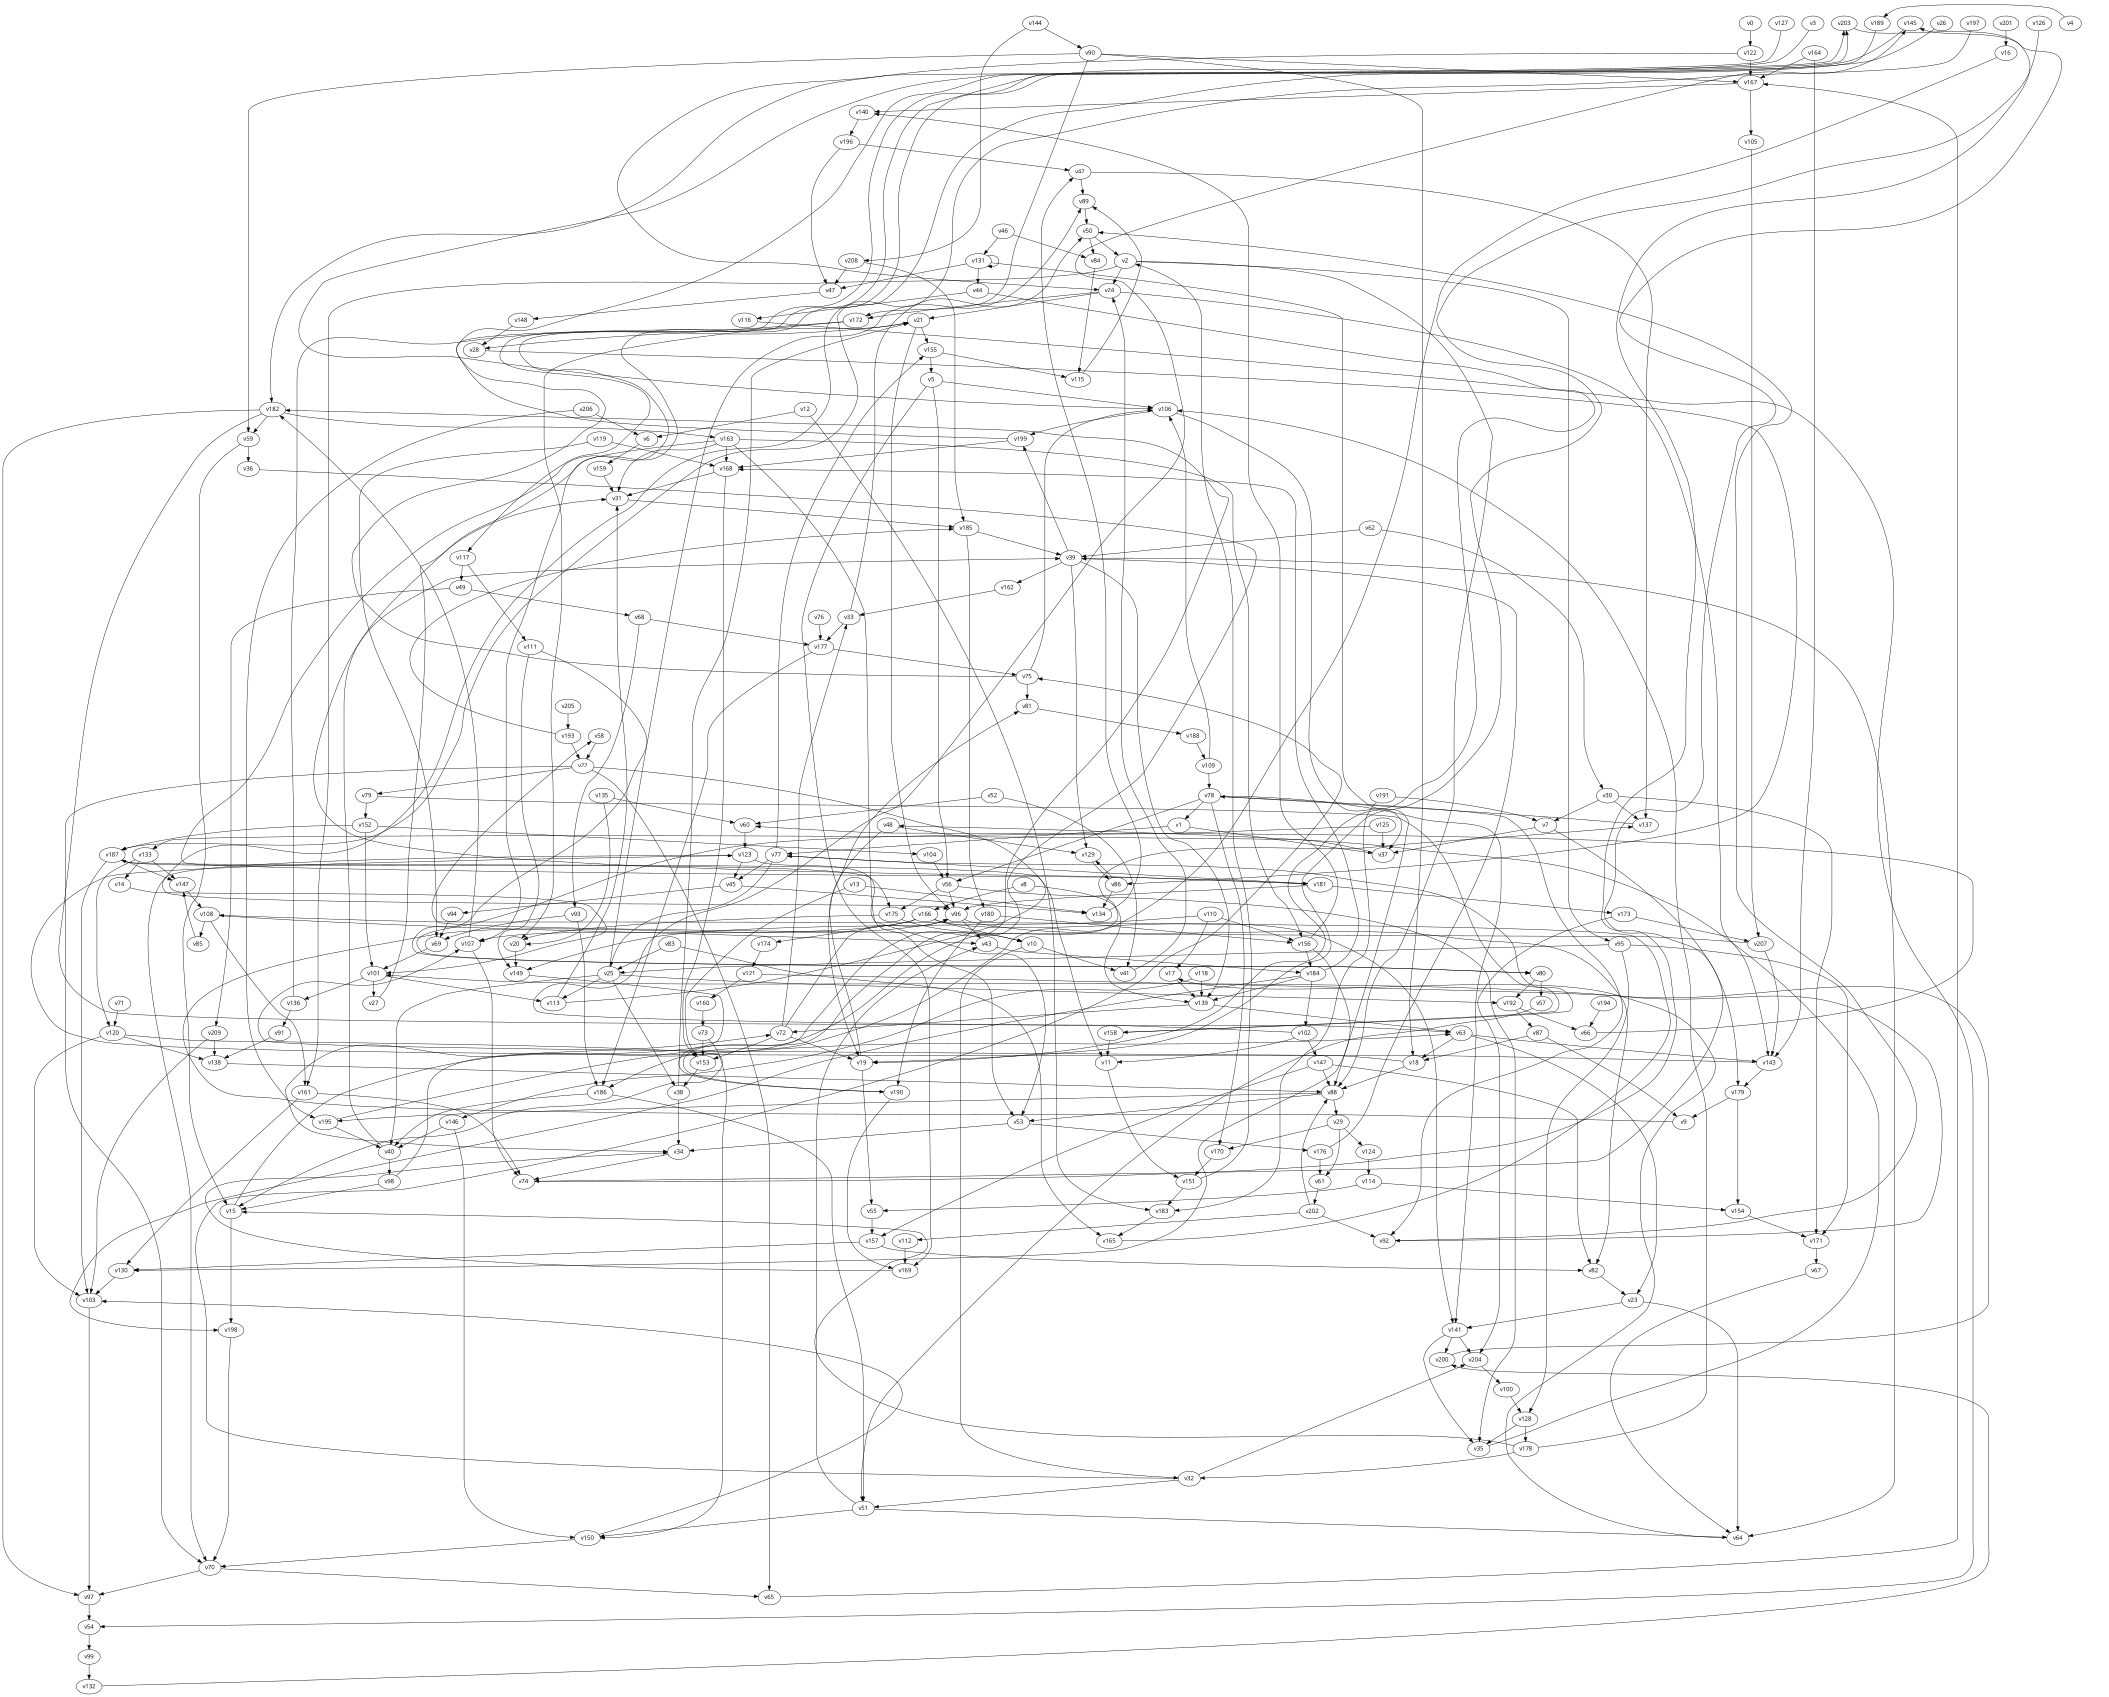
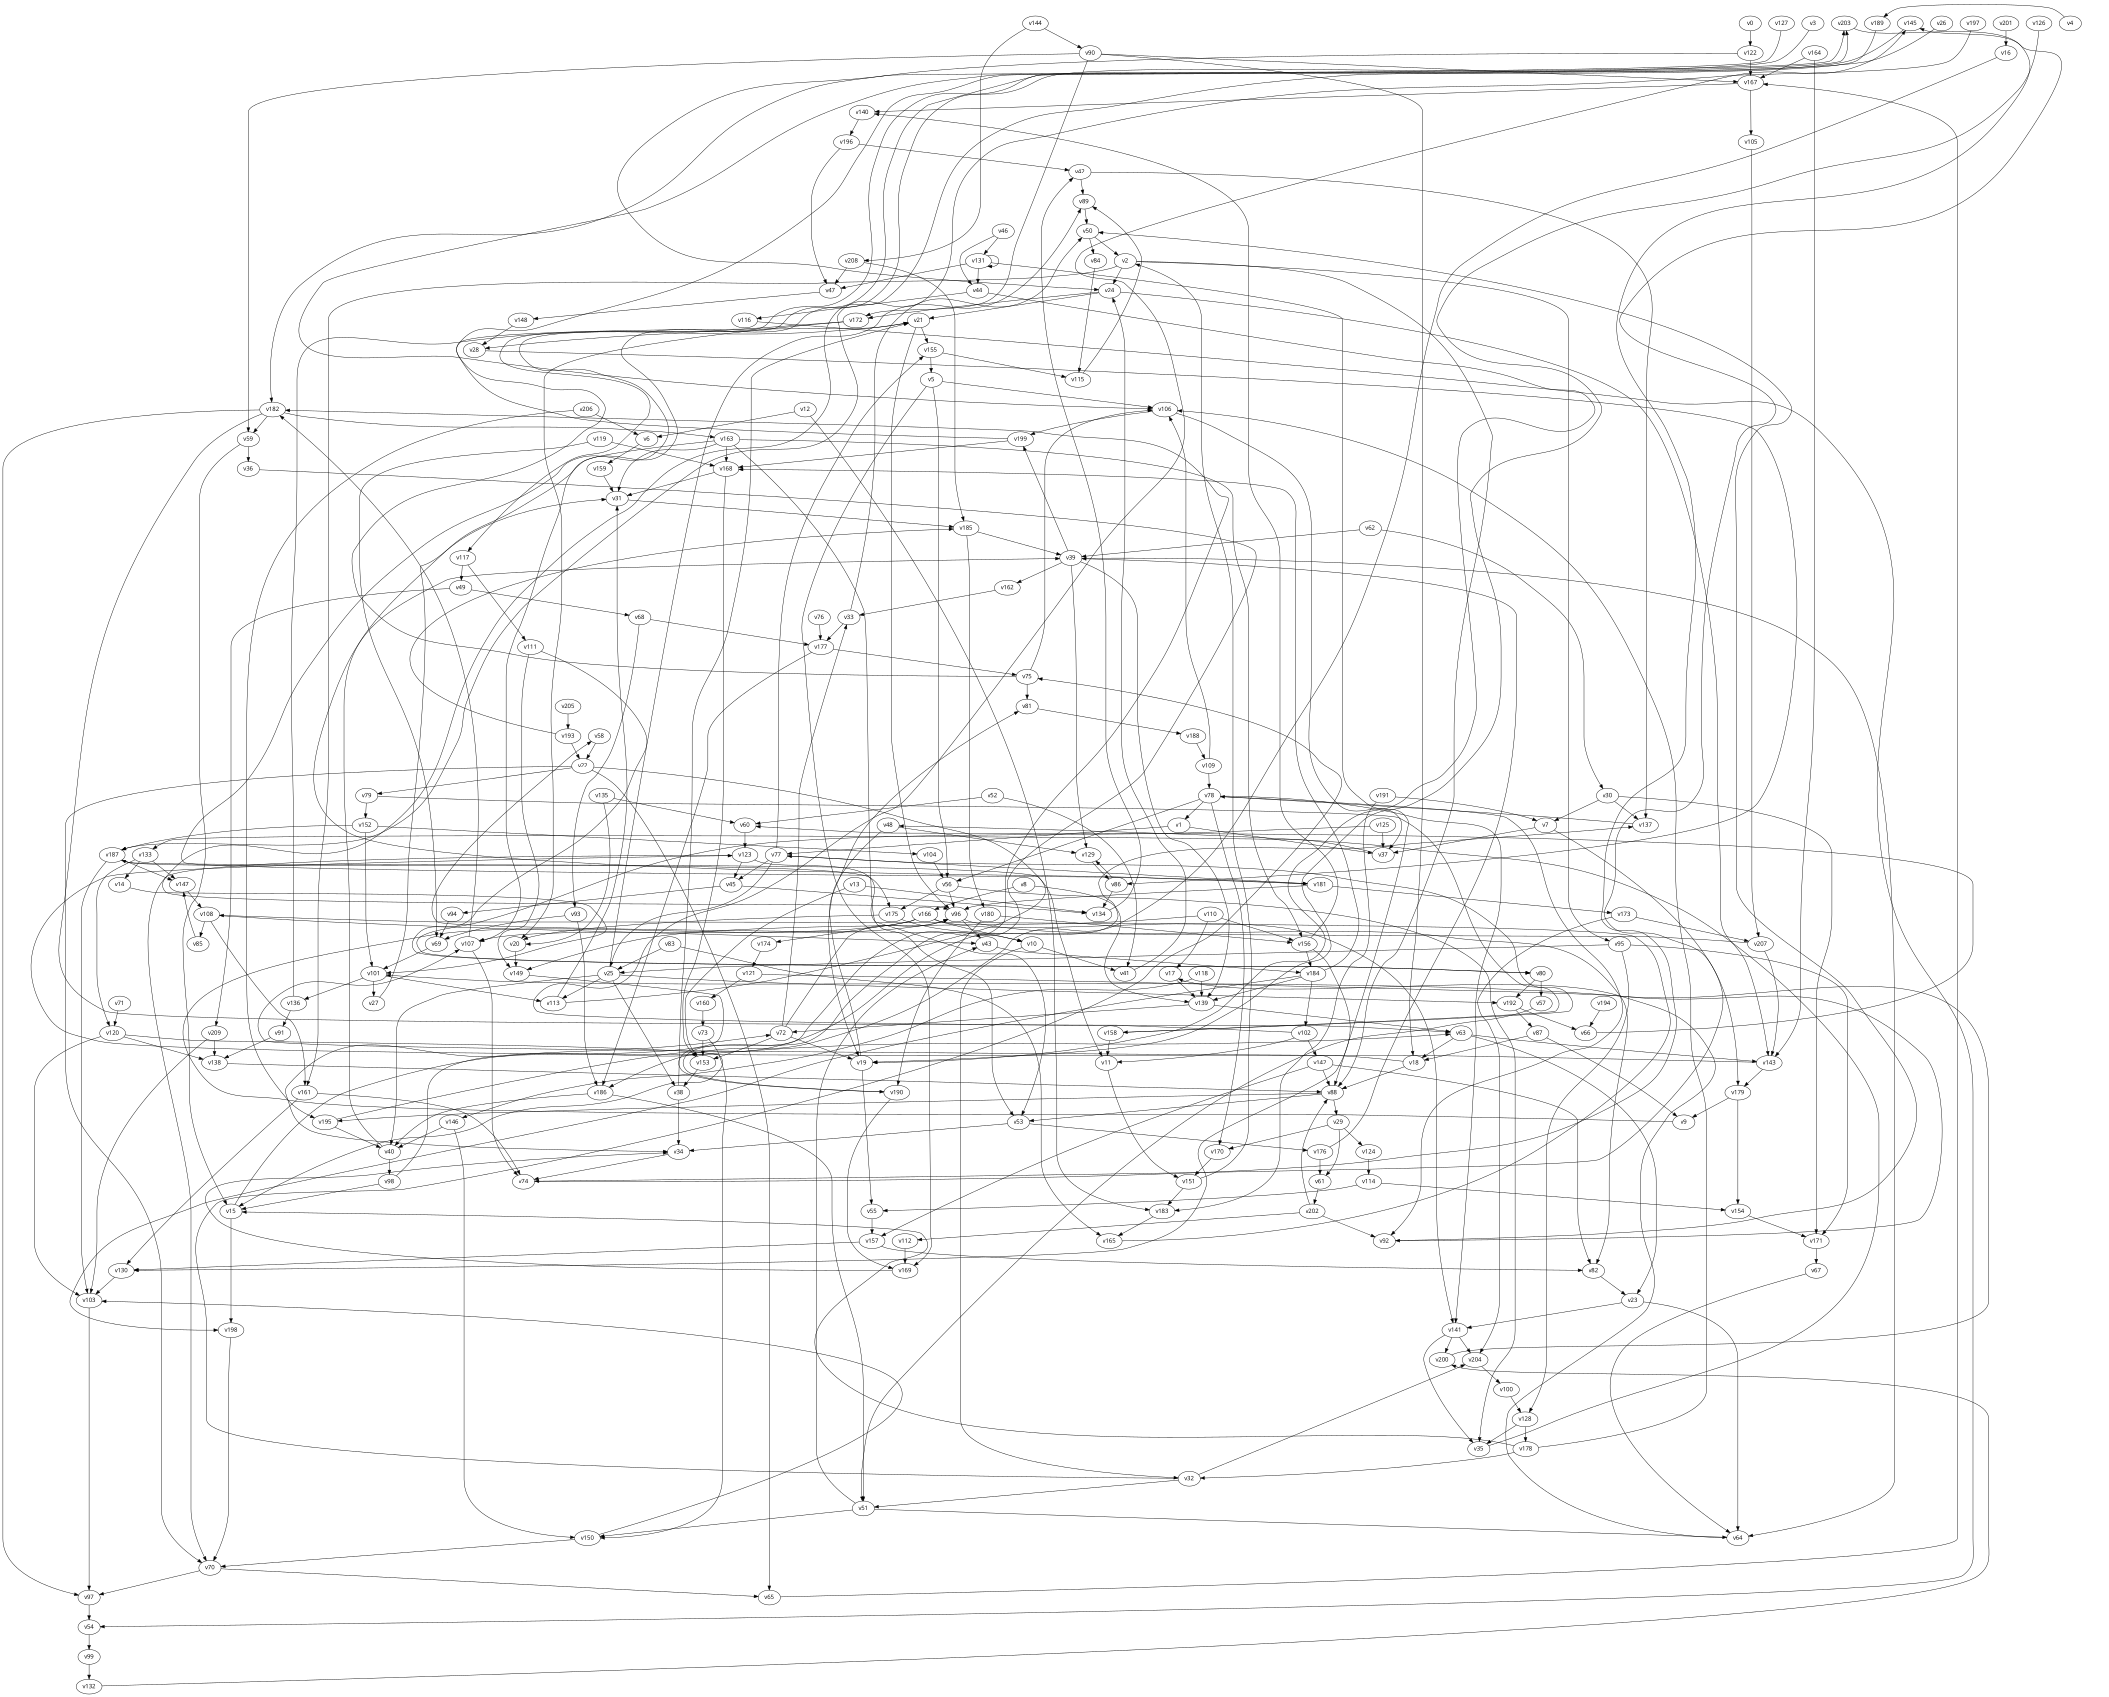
(1047, 246) -> (964, 251)
